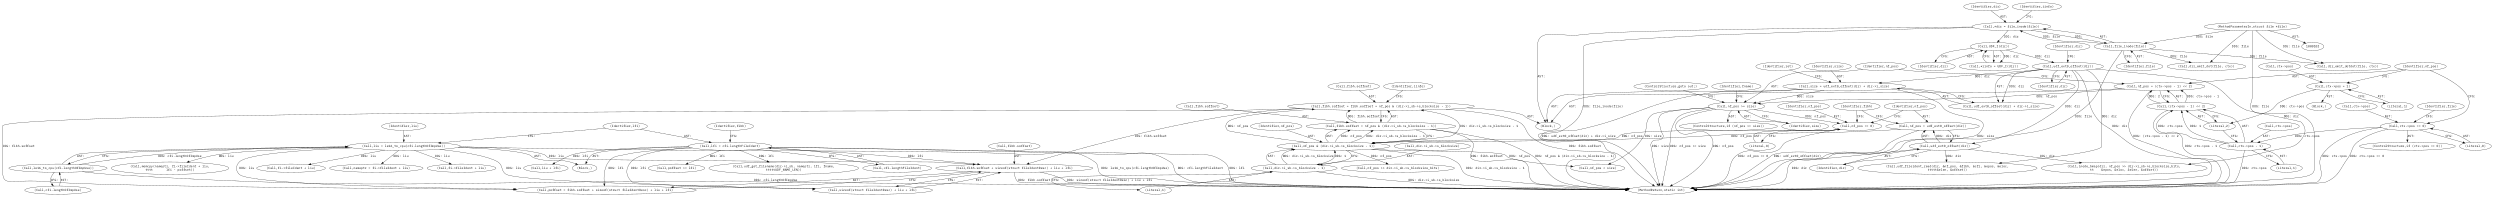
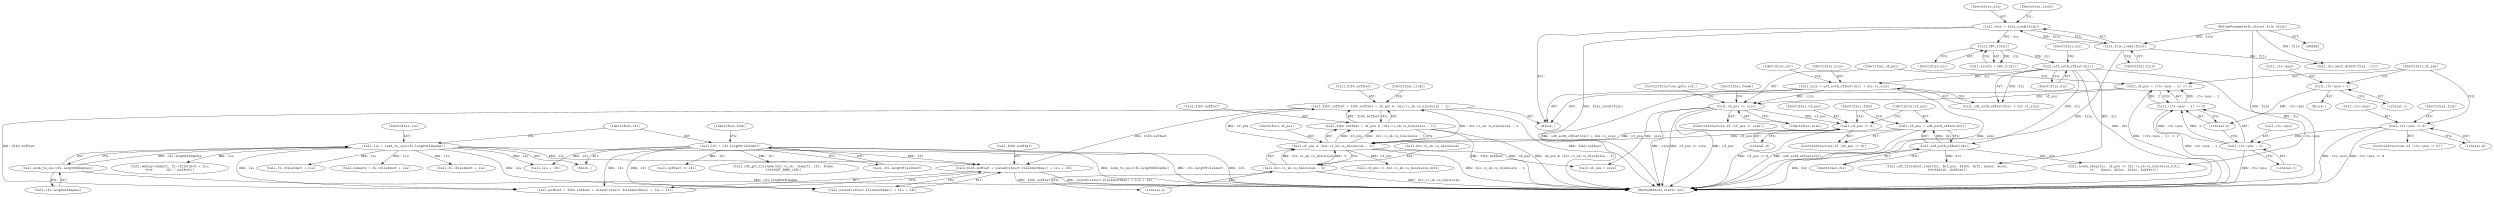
(2080, 37) -> (2080, 37)
(2206, 66) -> none
none -> (1834, 146)
none -> (493, 152)
